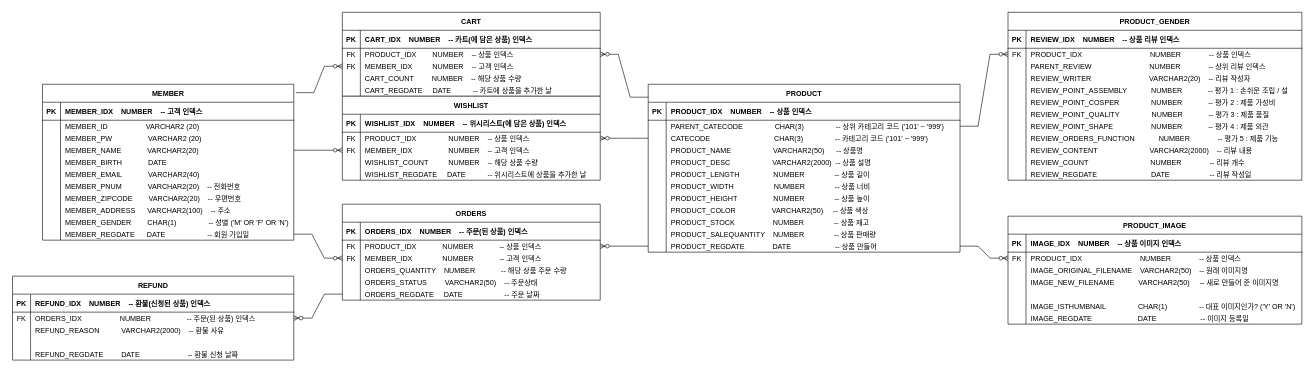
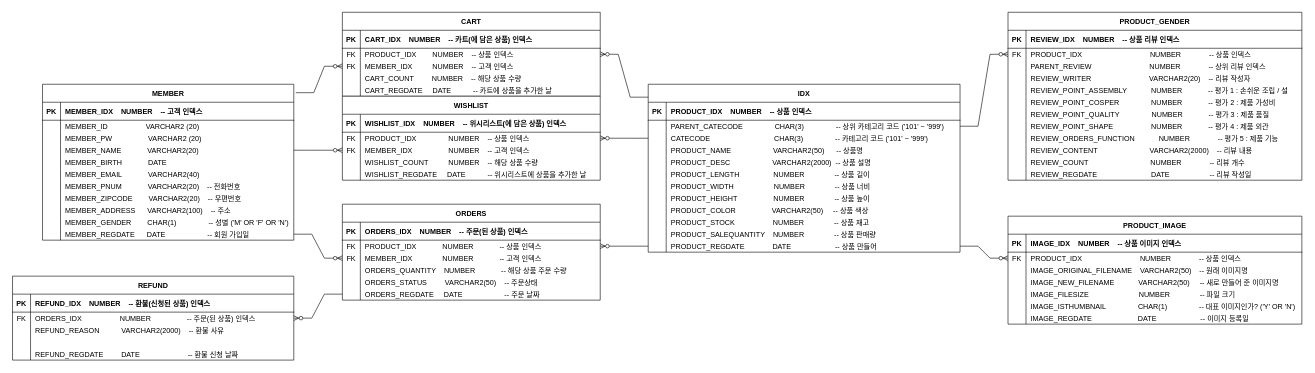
(804, 94) -> (804, 94)
none -> (1164, 294)
